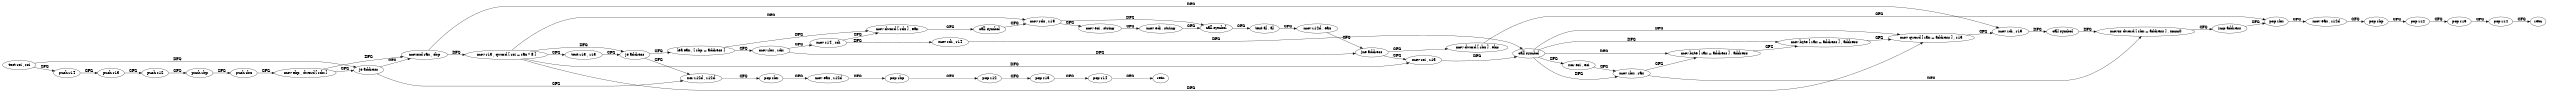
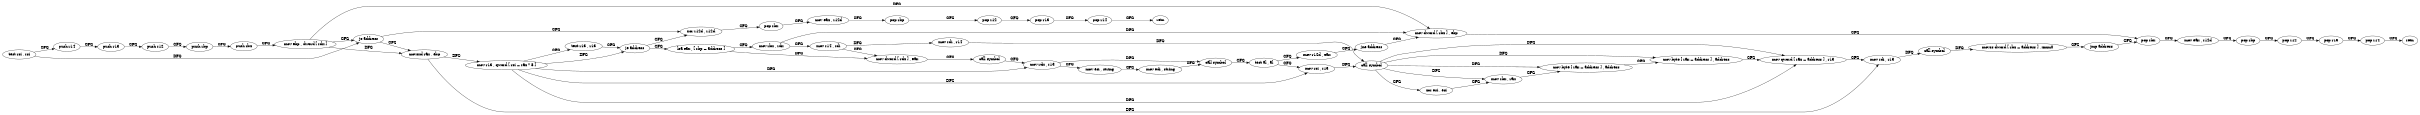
none -> (866, 6)
(1071, 55) -> (1092, 32)
(1393, 58) -> (1287, 66)
(1900, 80) -> none
